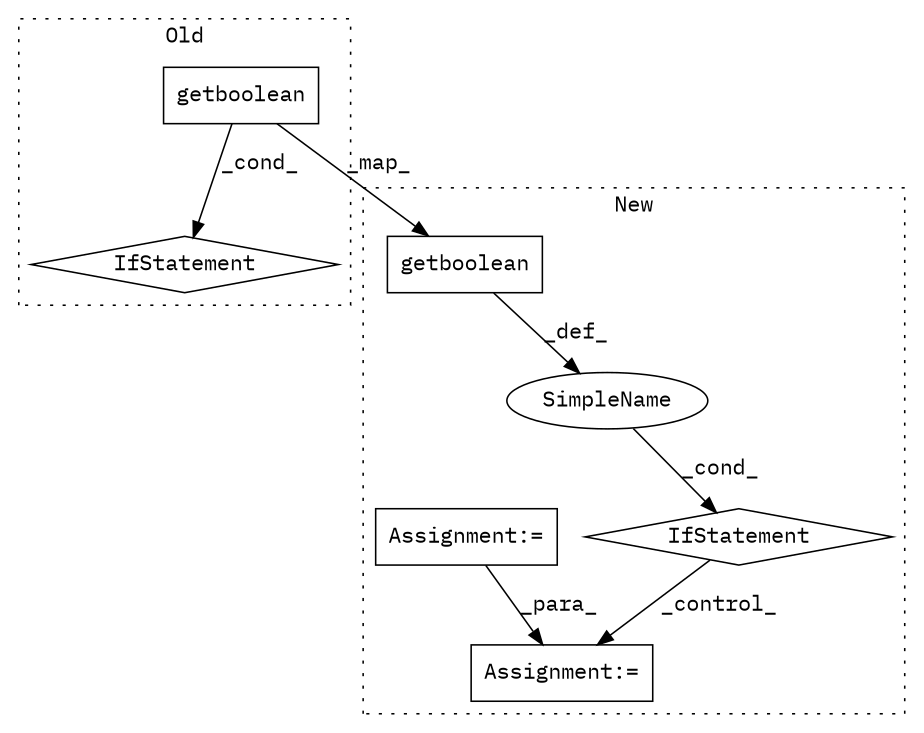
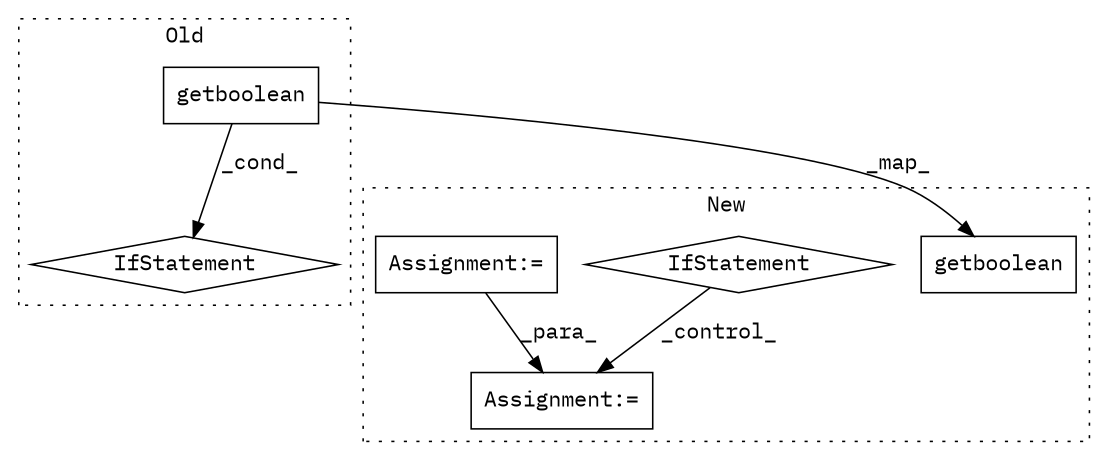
(607, 401) -> none
